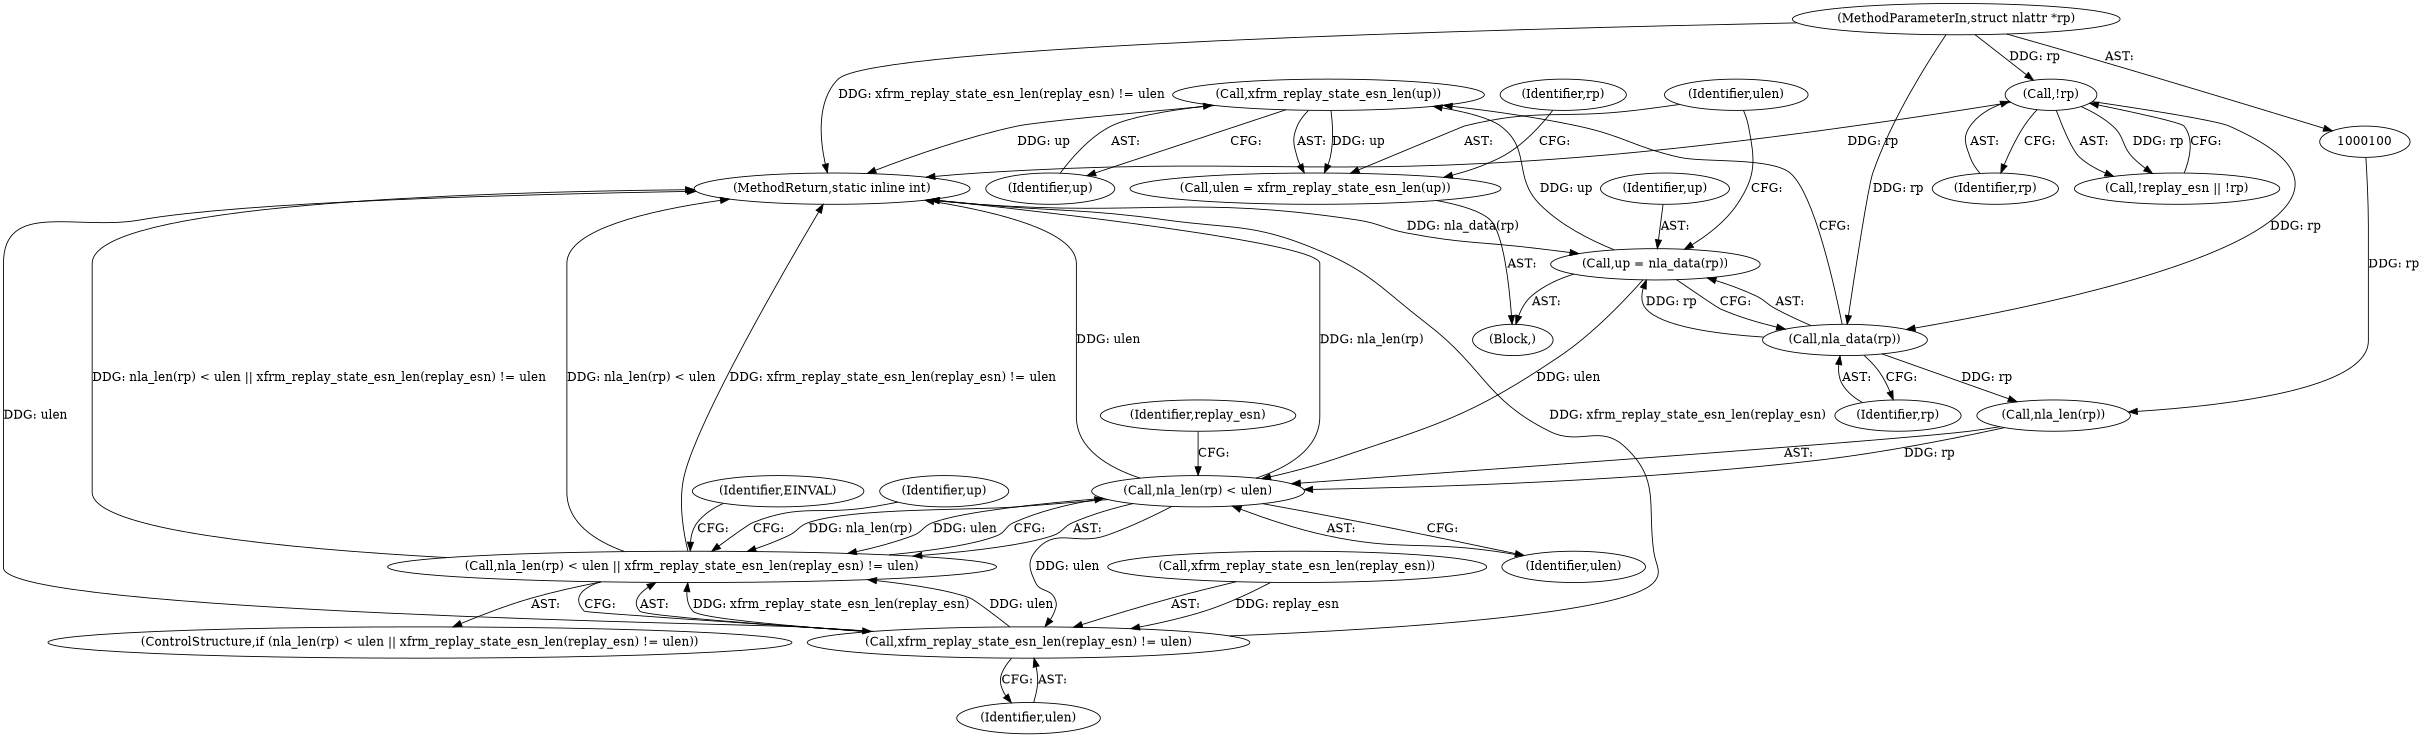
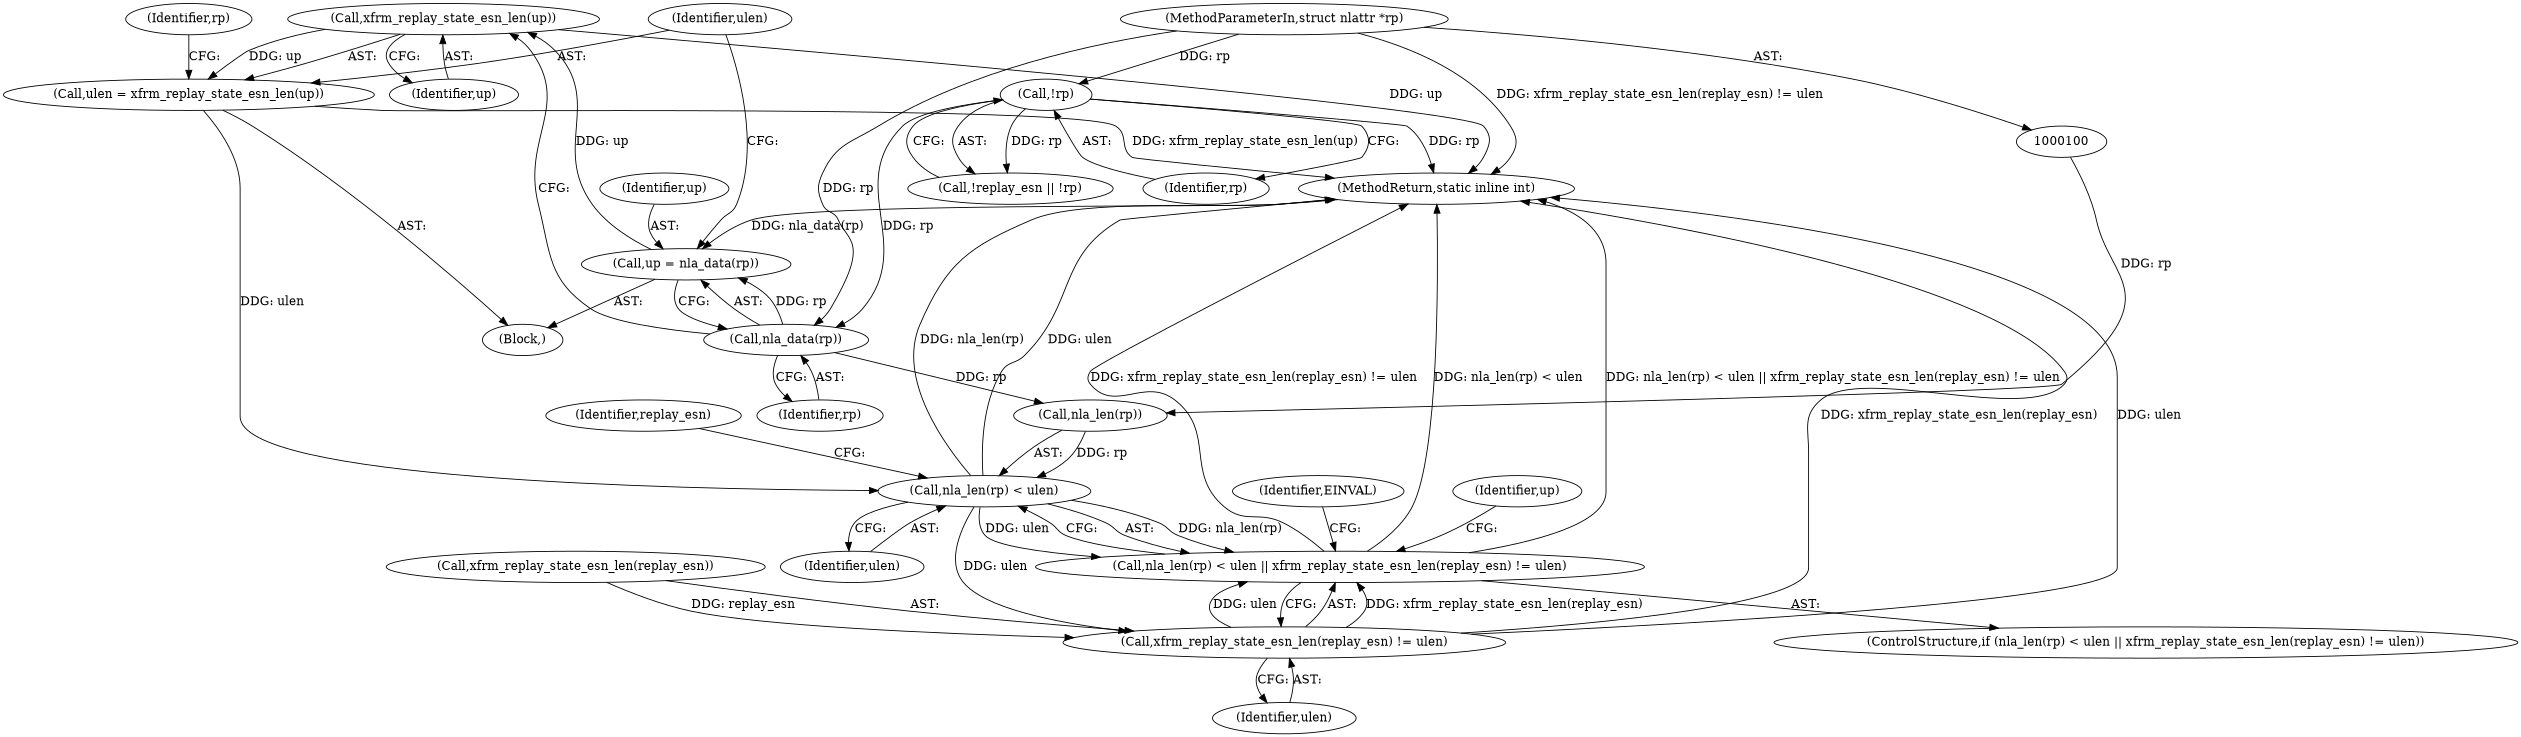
none -> (831, 112)
(1473, 408) -> (390, 468)
